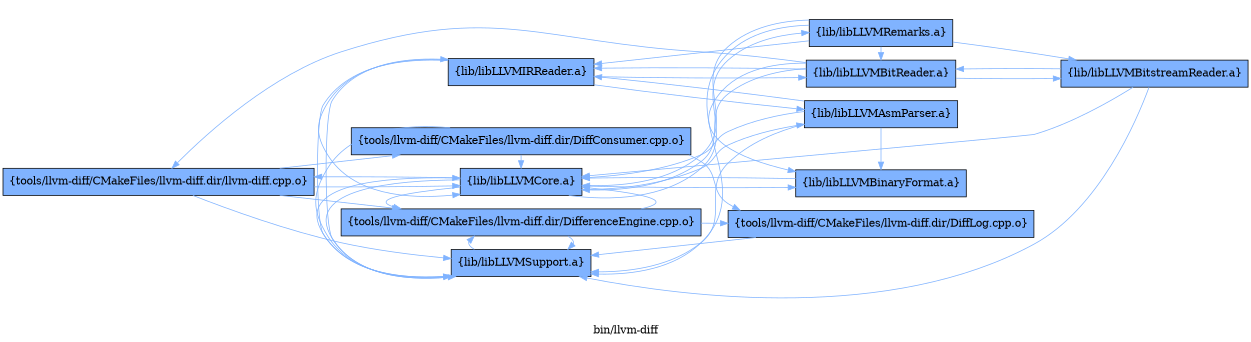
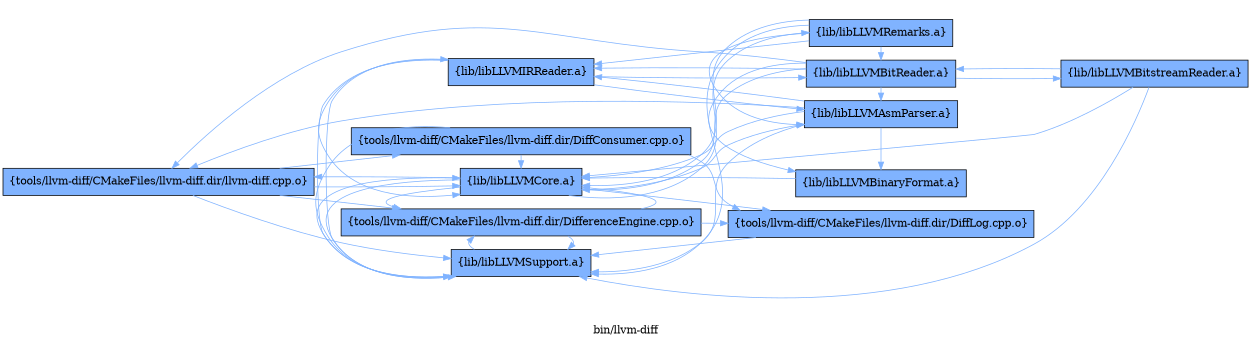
(1011, 50) -> (737, 109)
none -> (881, 90)
none -> (497, 105)
(685, 188) -> (672, 199)
